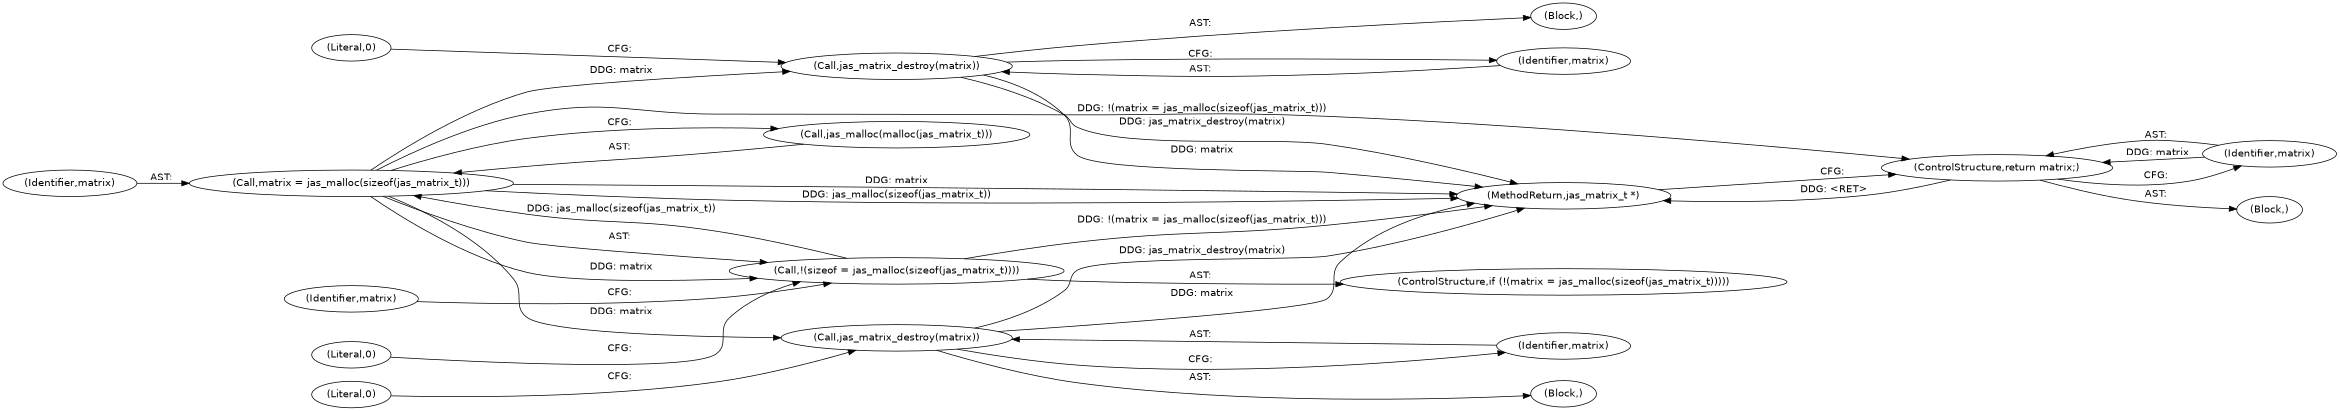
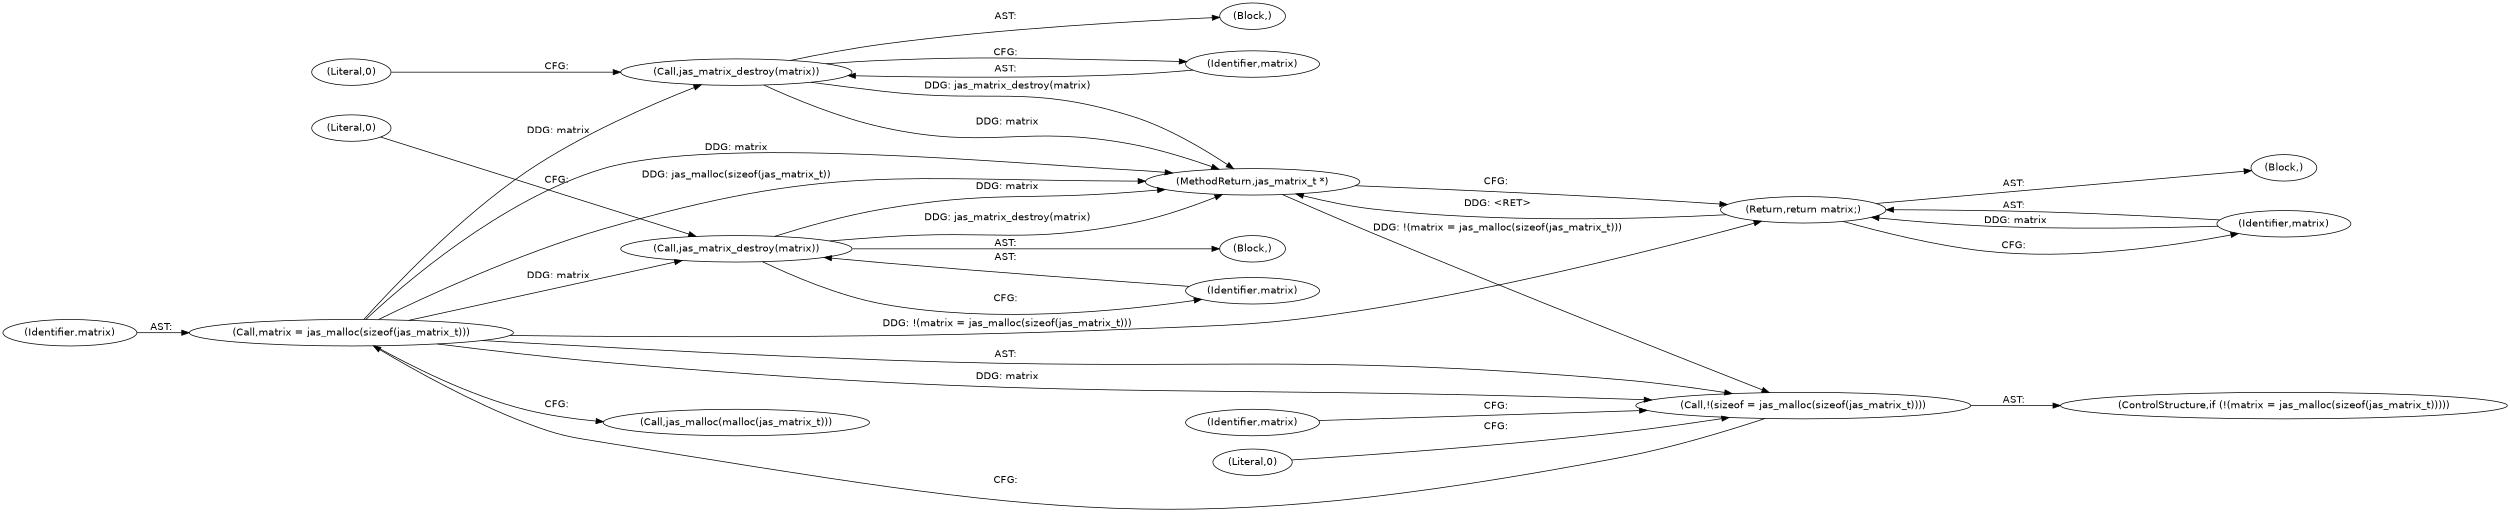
(633, 159) -> none
(1997, 168) -> (1803, 210)
(621, 209) -> (1007, 480)
(1224, 232) -> (1522, 294)
